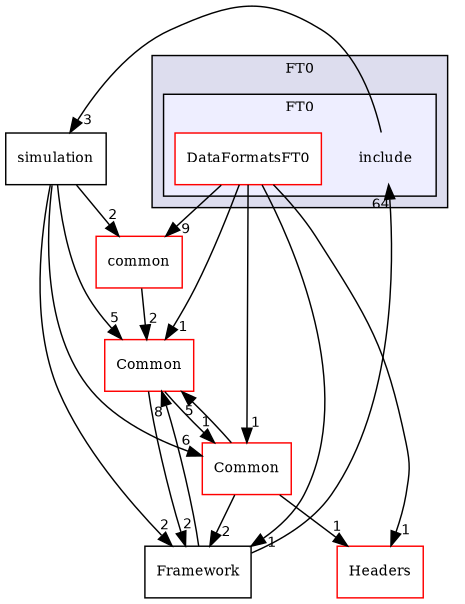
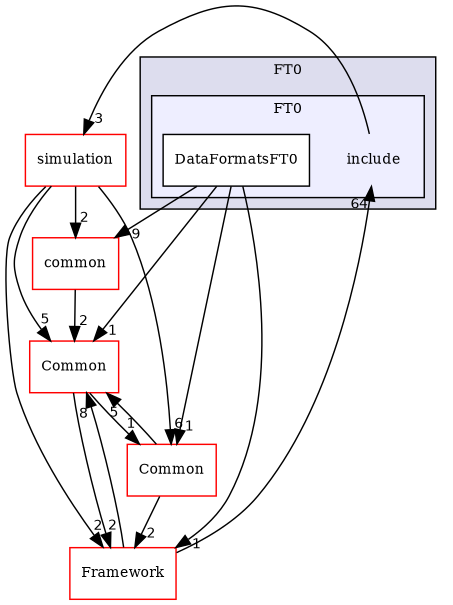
(56, 159) -> (76, 160)
(248, 159) -> (236, 160)
(198, 572) -> (123, 573)
(380, 572) -> none
